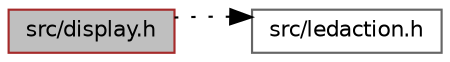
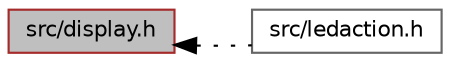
(202, 17) -> (224, 46)
